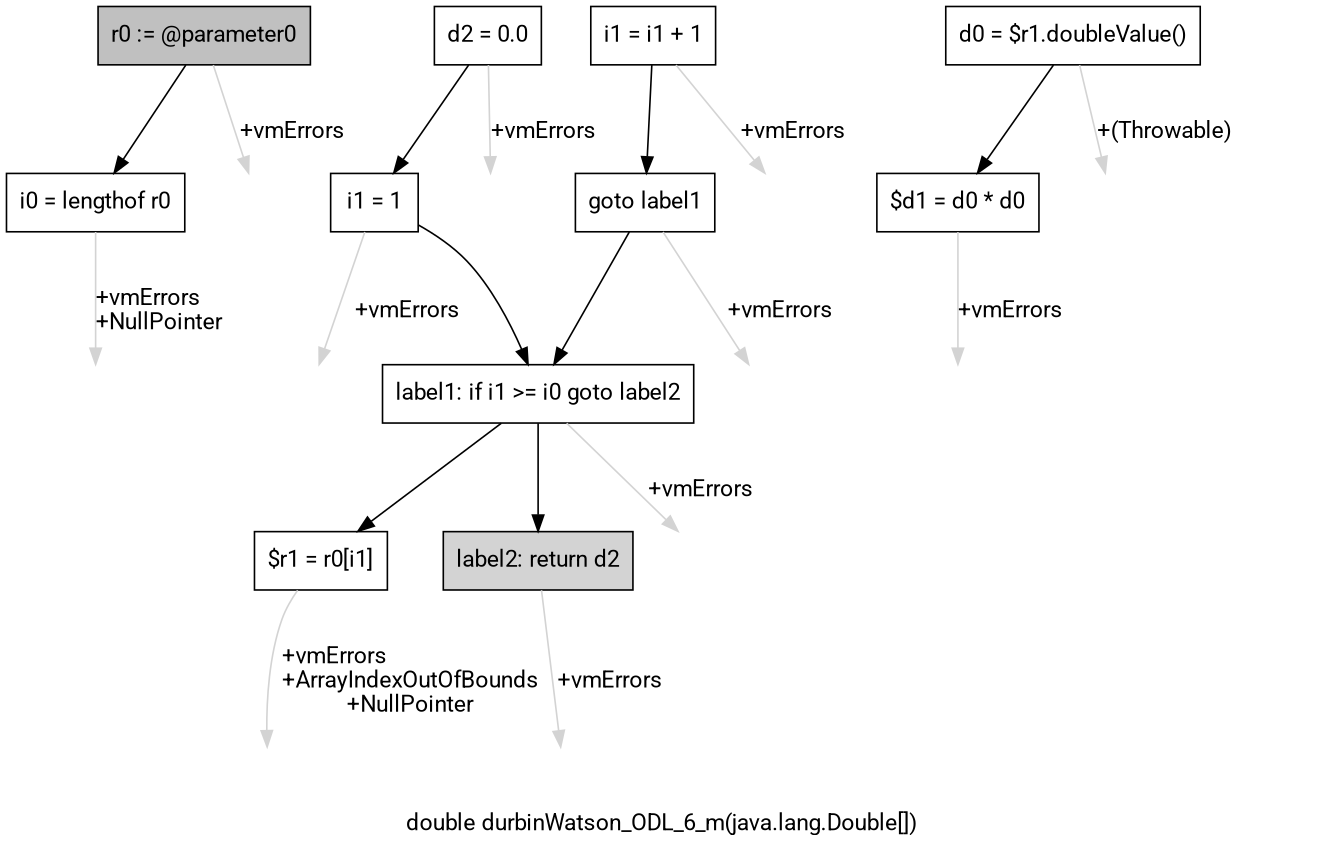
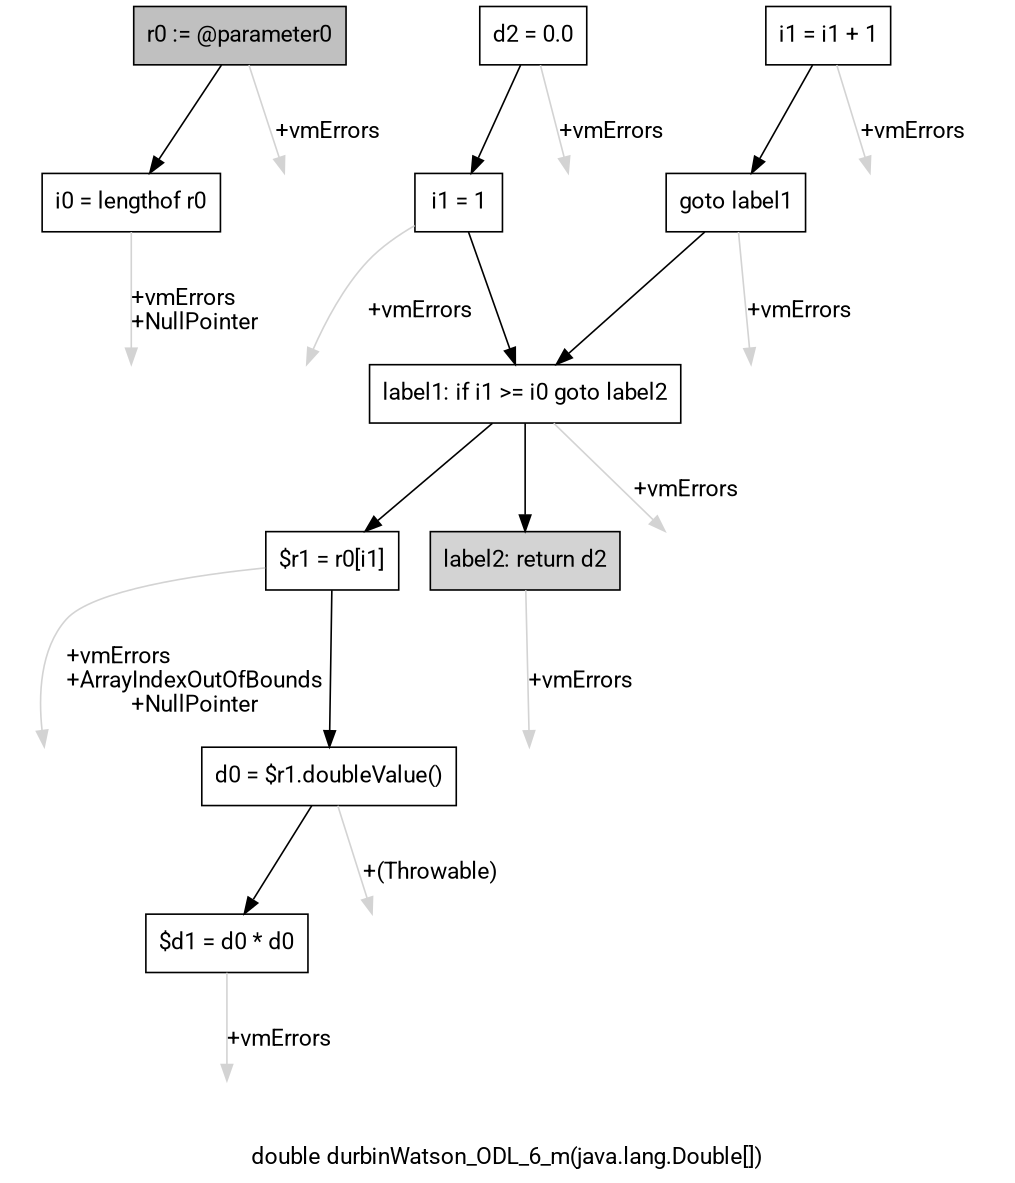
none -> (331, 660)
